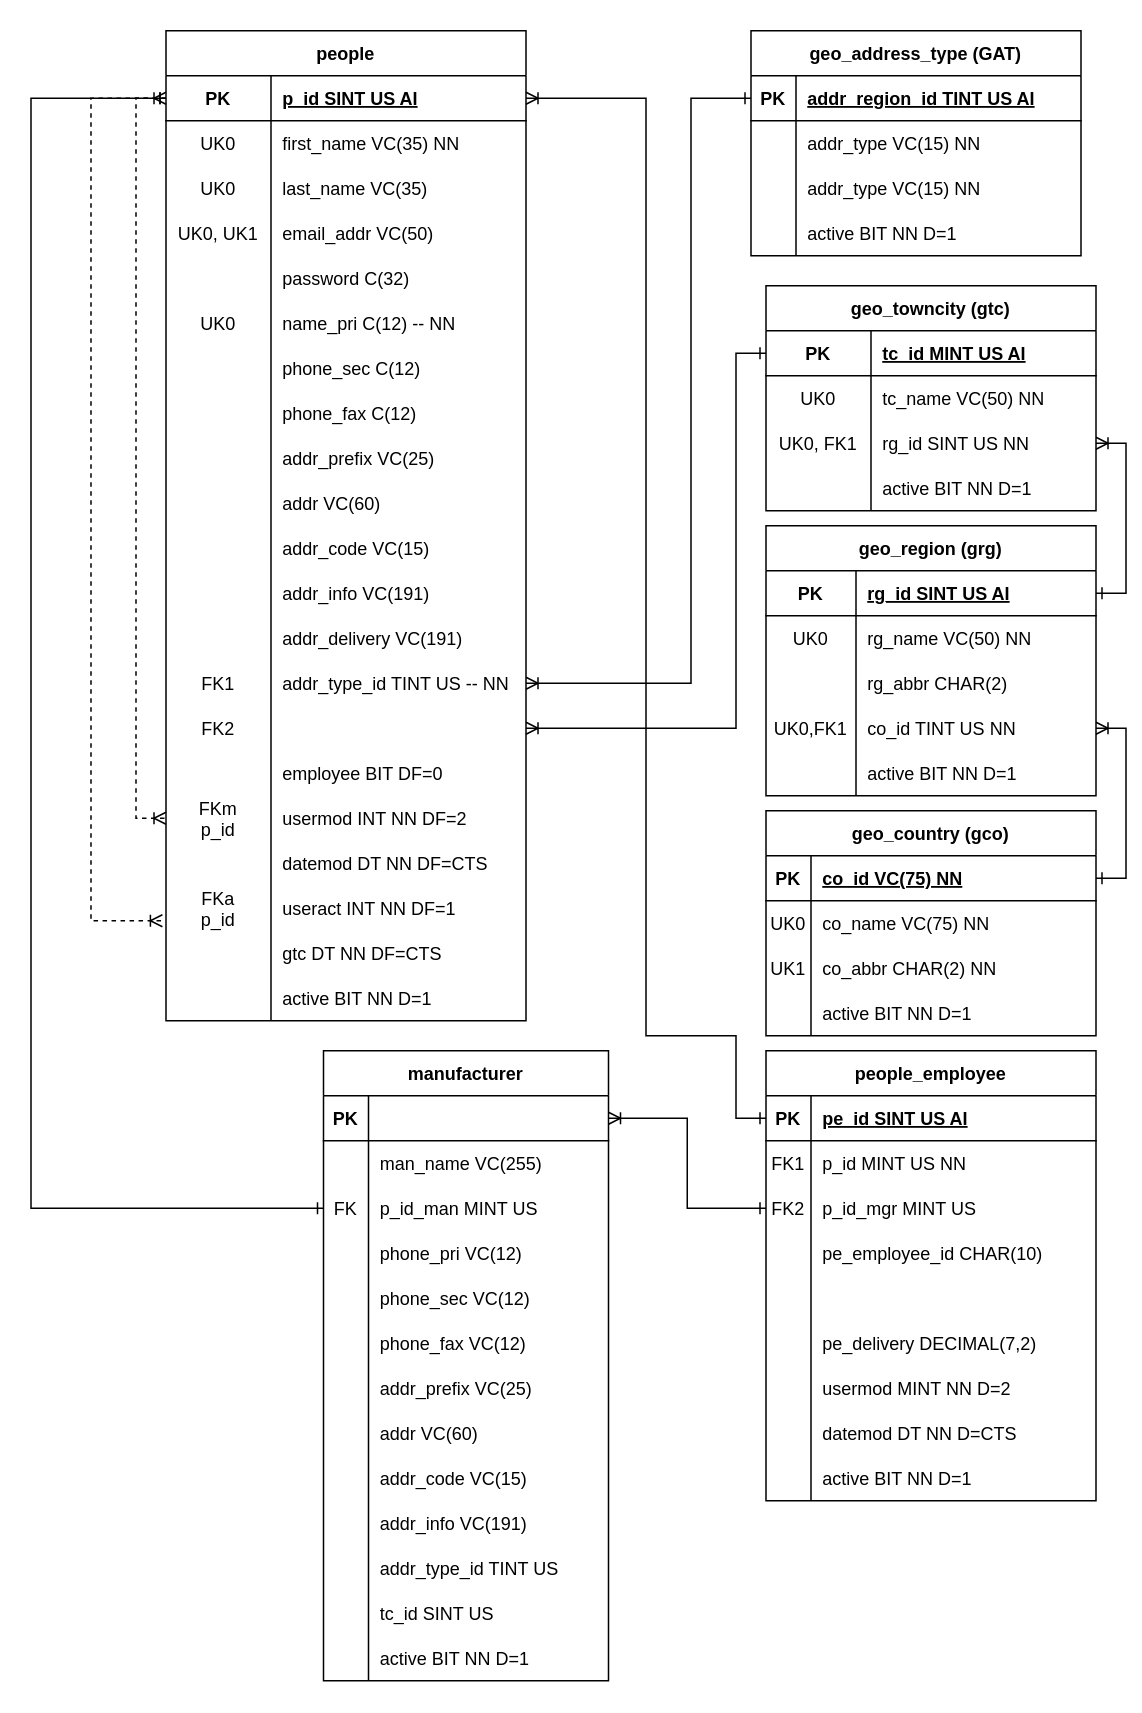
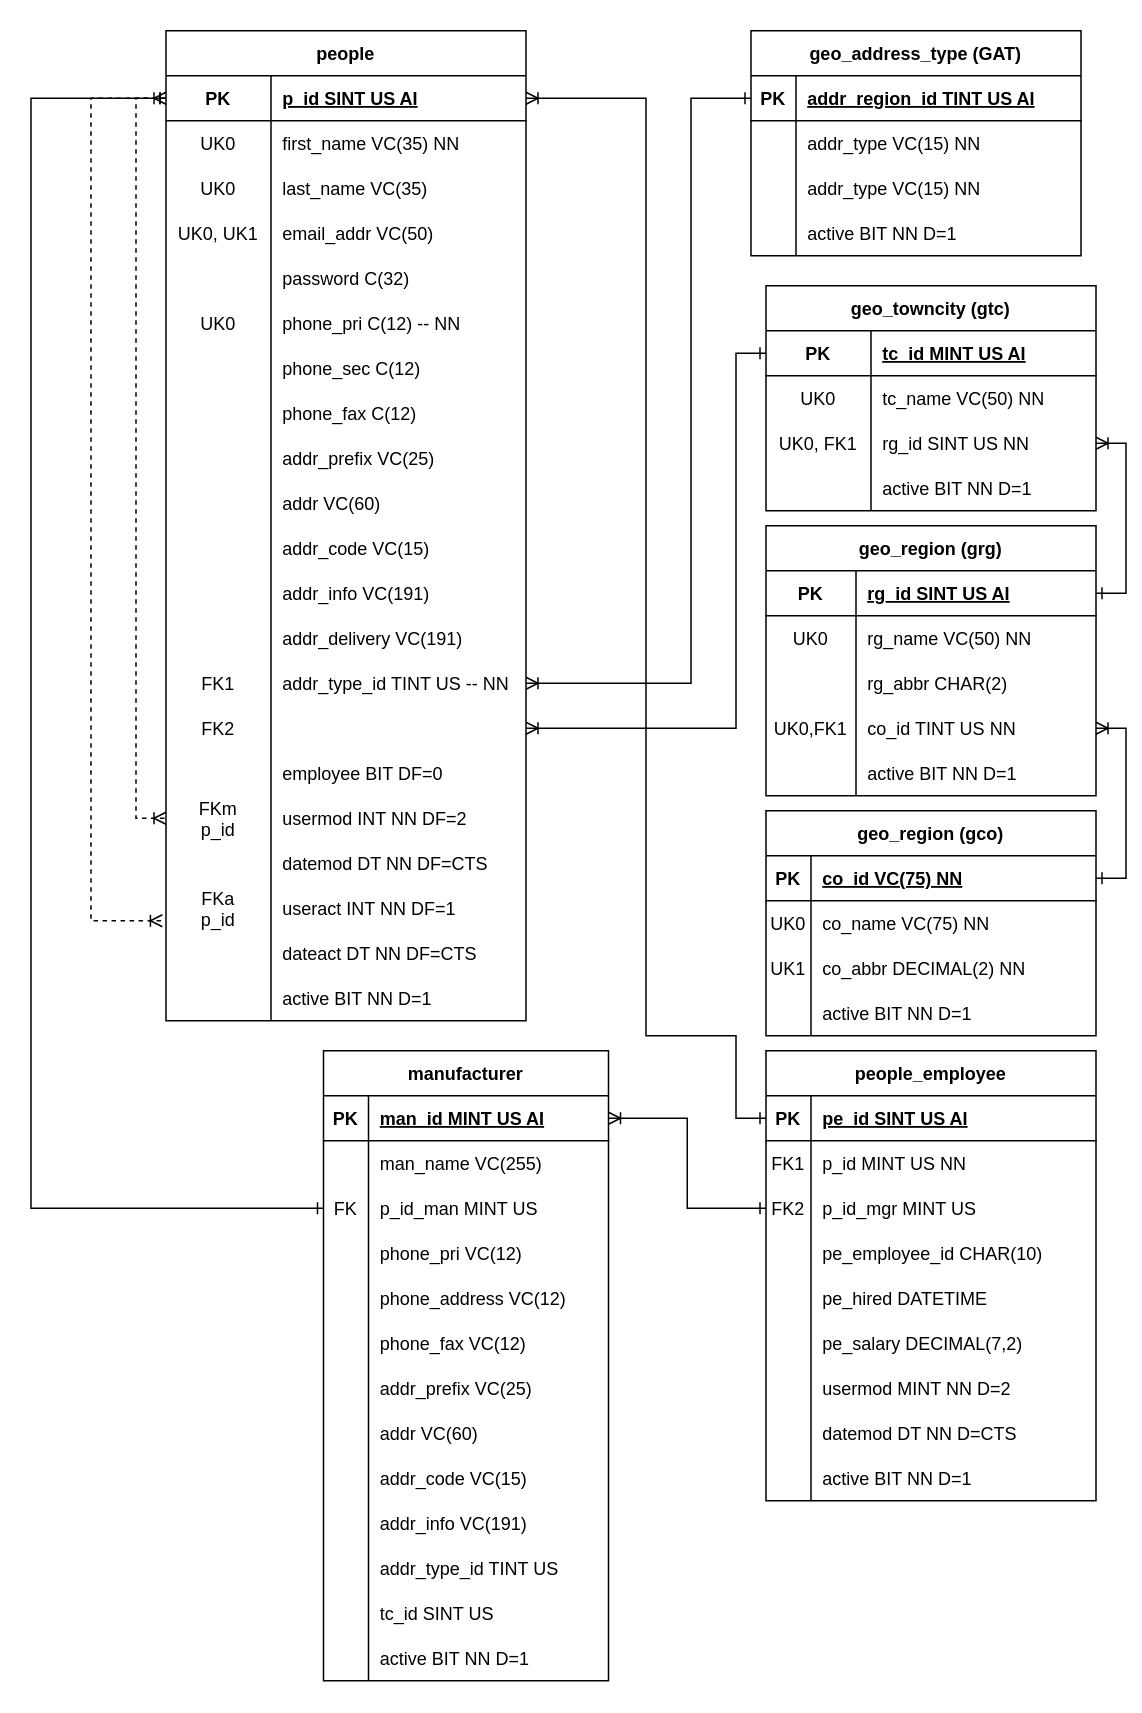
(373, 324) -> (378, 324)
(930, 834) -> (930, 834)
(356, 954) -> (376, 954)
(908, 969) -> (923, 969)
none -> (488, 1118)
none -> (953, 1298)
(458, 1299) -> (478, 1299)
(934, 1344) -> (926, 1344)
